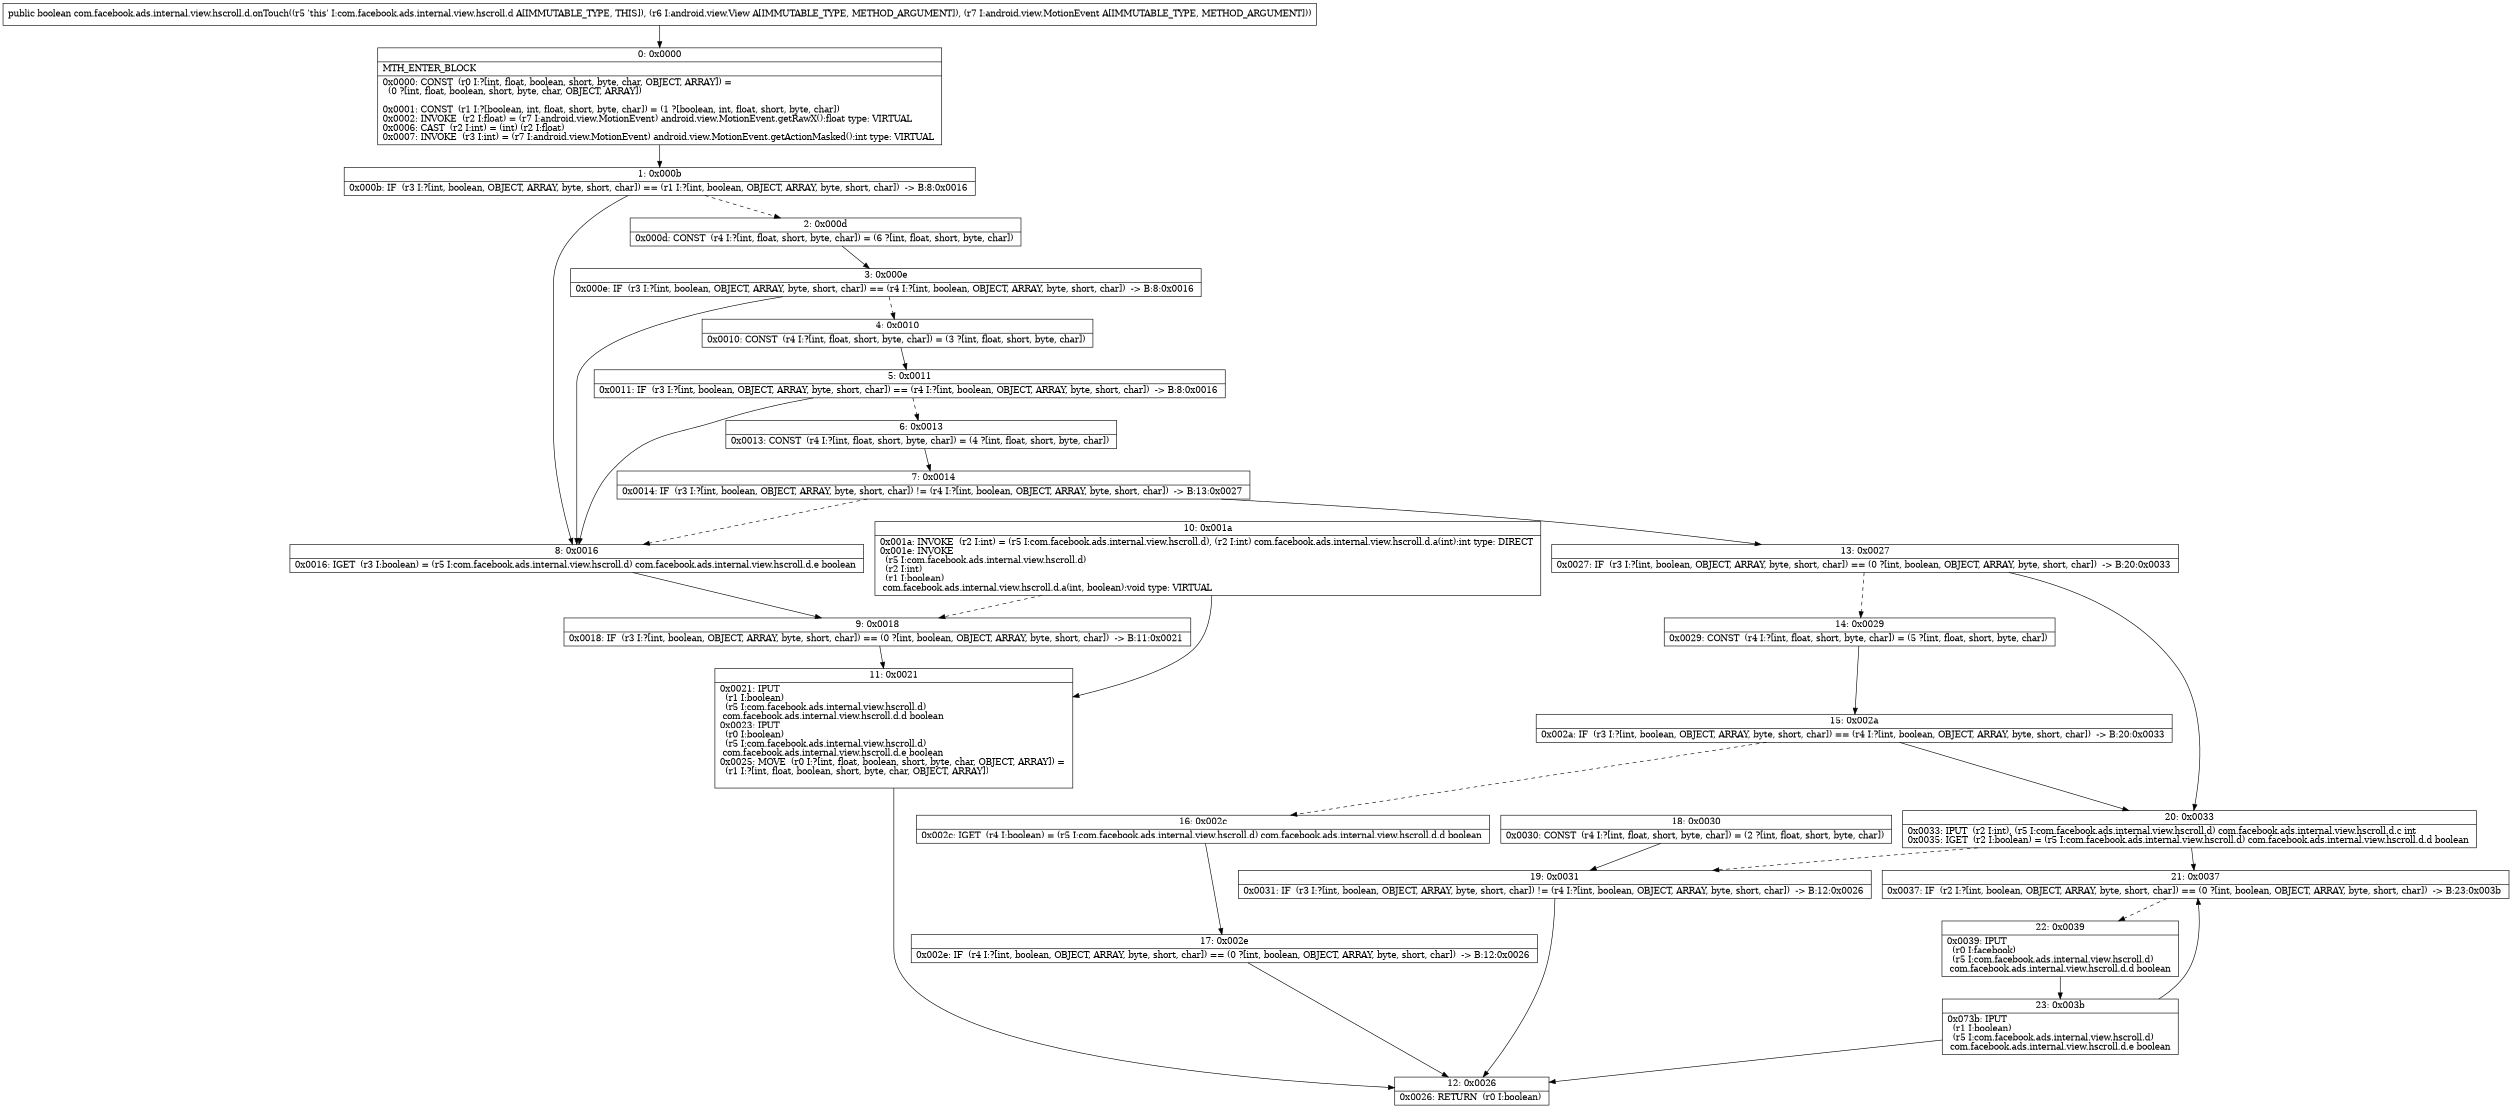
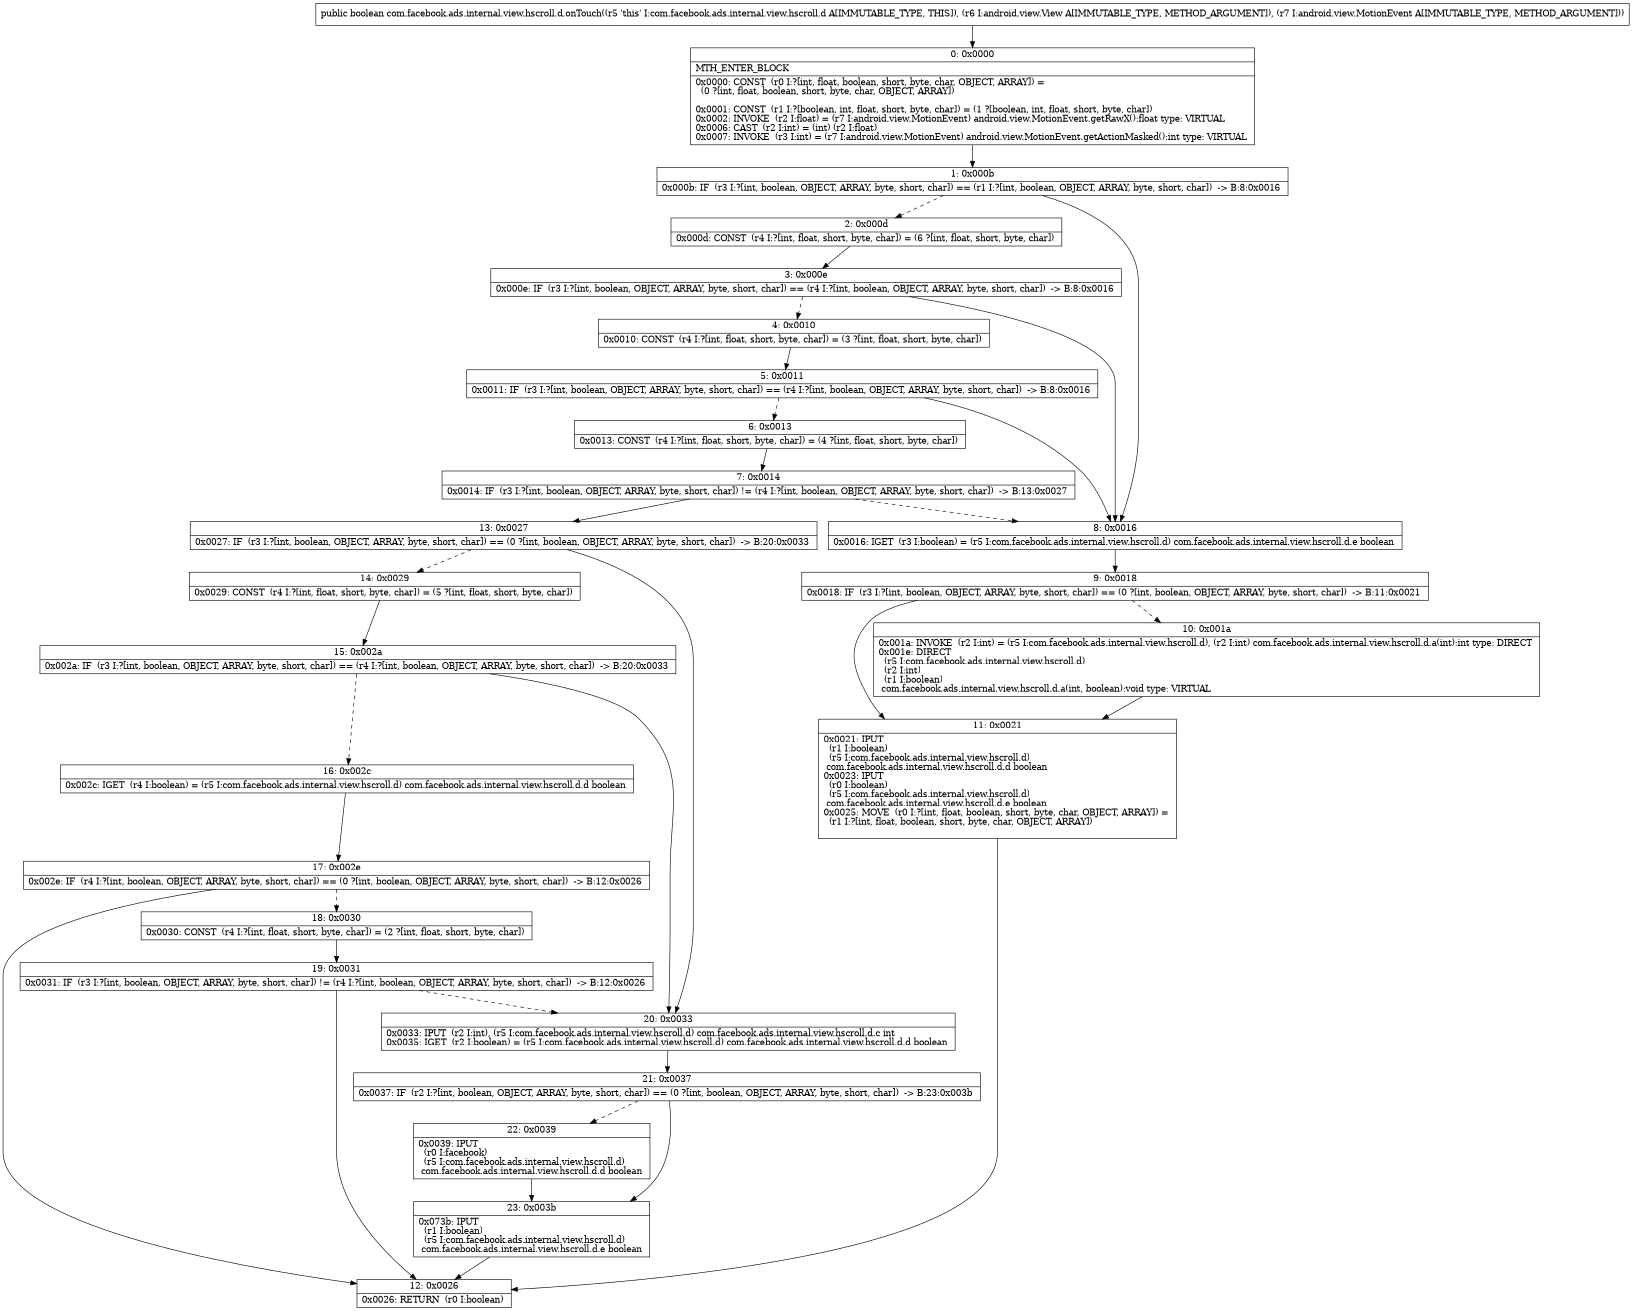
(919, 551) -> (918, 653)
(993, 606) -> (1144, 610)
(1848, 859) -> (485, 1001)
none -> (337, 897)
(2194, 958) -> (667, 1155)
